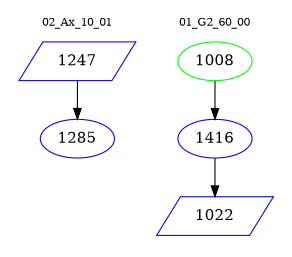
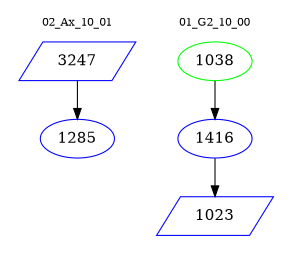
(215, 23) -> (215, 23)
(77, 61) -> (77, 61)
(215, 61) -> (215, 61)
(215, 216) -> (215, 216)
